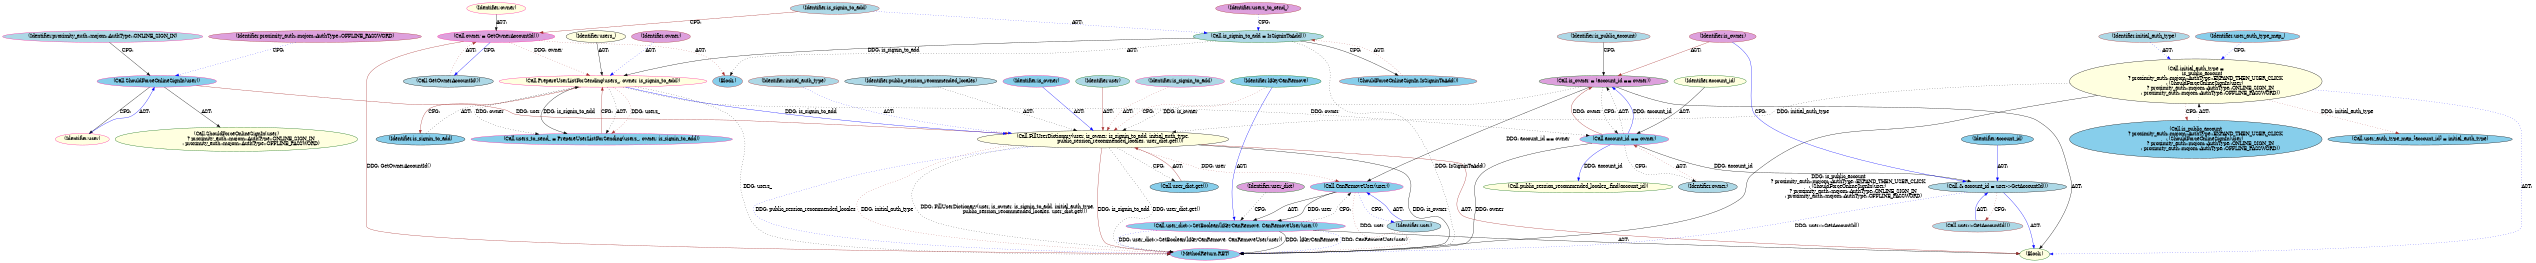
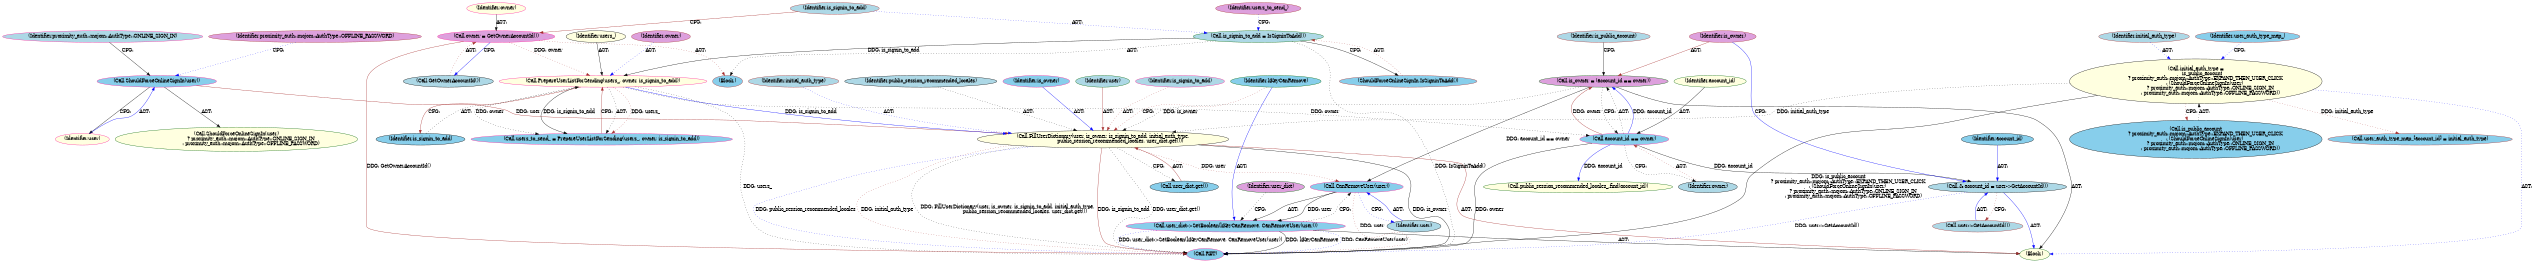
(2420, 139) -> (2420, 139)
(1205, 254) -> (1205, 254)
